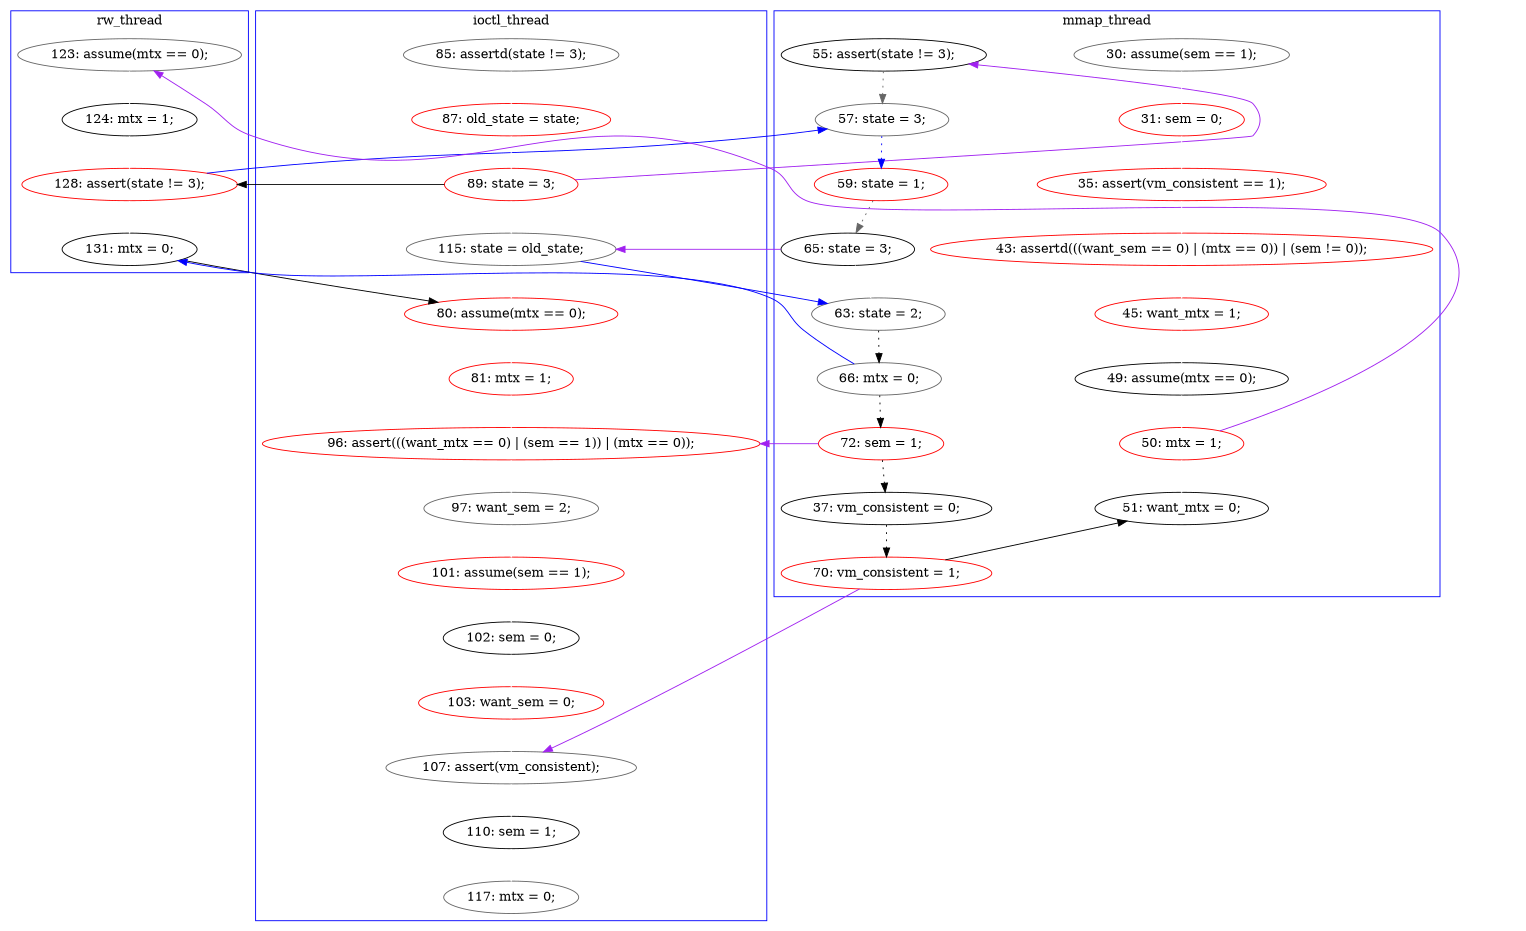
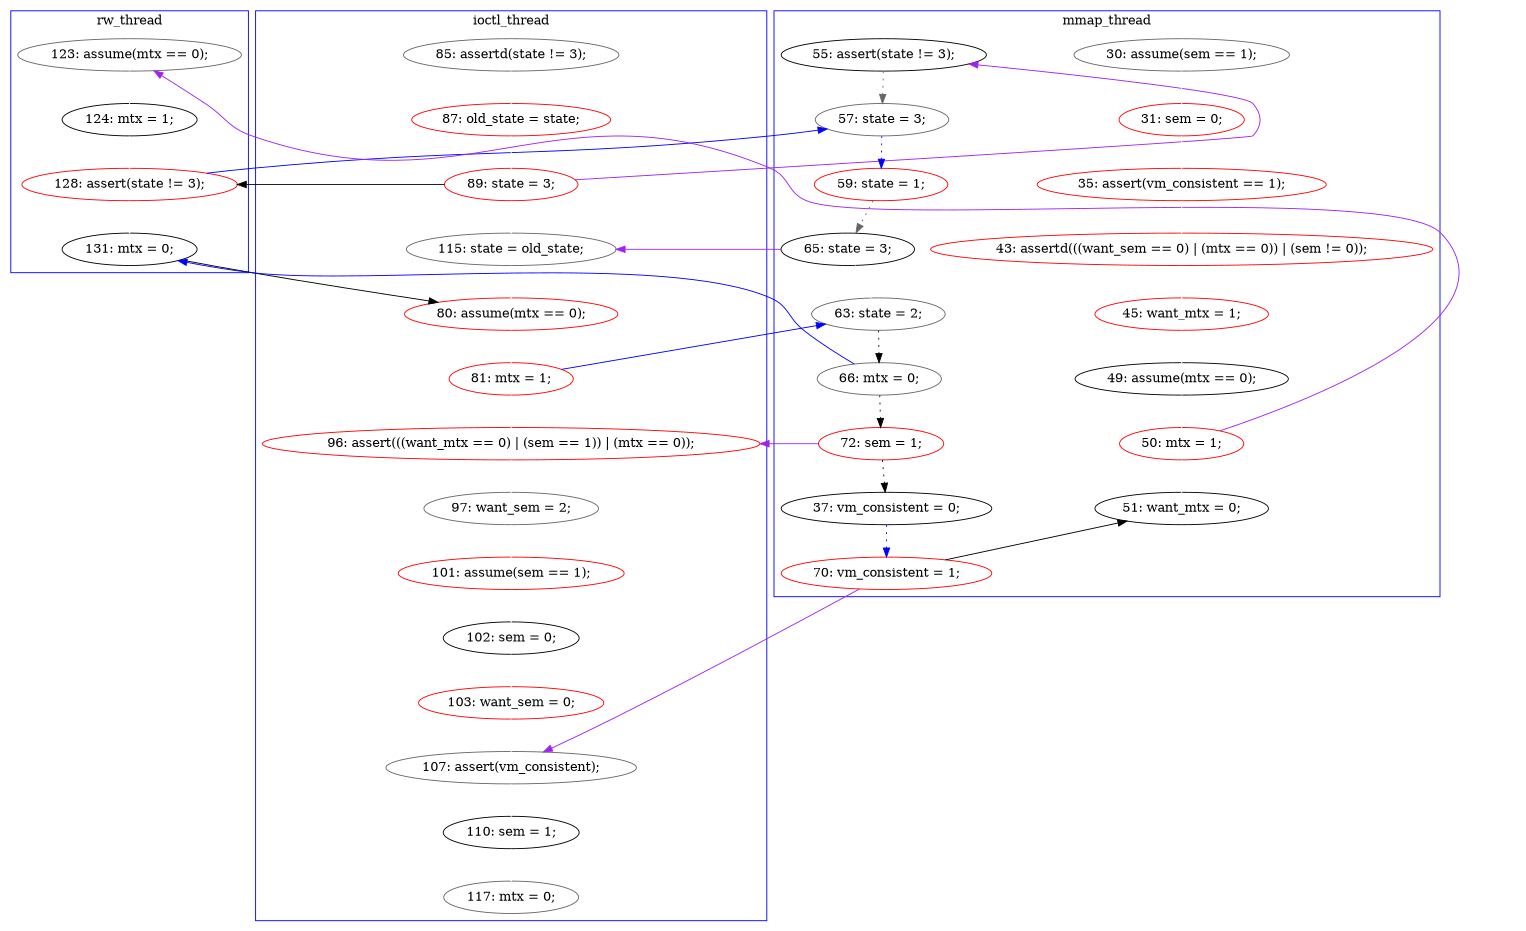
(700, 281) -> (689, 347)
(886, 536) -> (886, 536)
